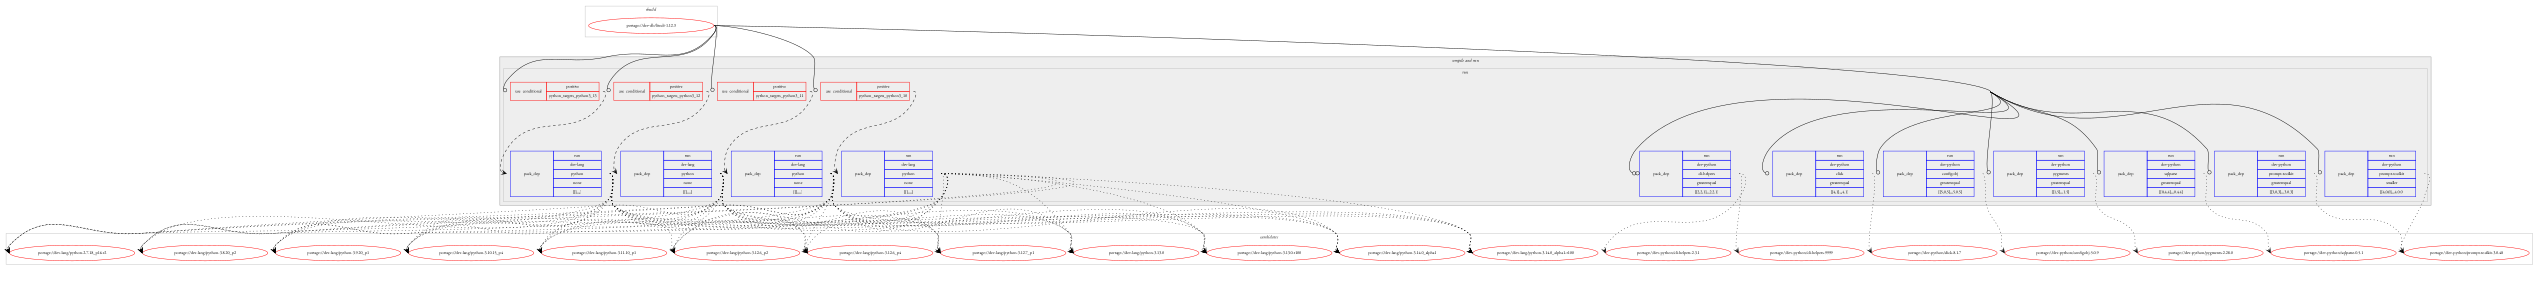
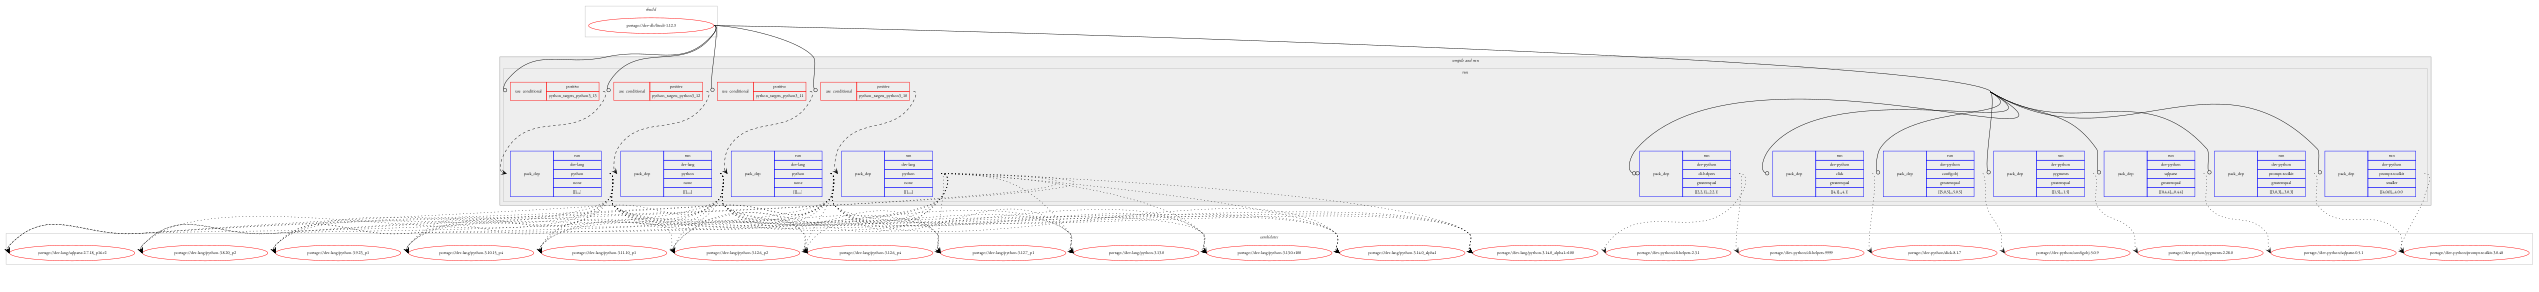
(72, 253) -> (72, 253)
(338, 253) -> (338, 253)
